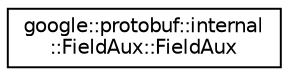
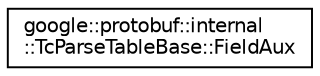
(144, 38) -> (160, 38)
